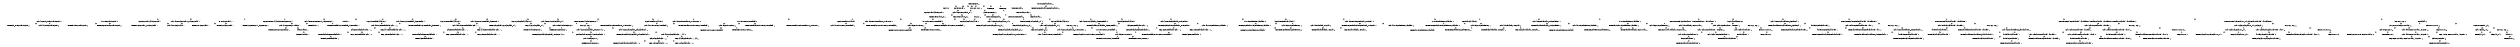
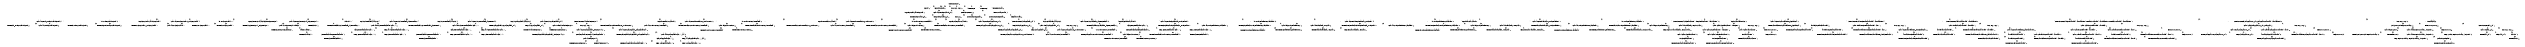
(1284, 22) -> none
(1723, 37) -> (1719, 36)
none -> (601, 43)
